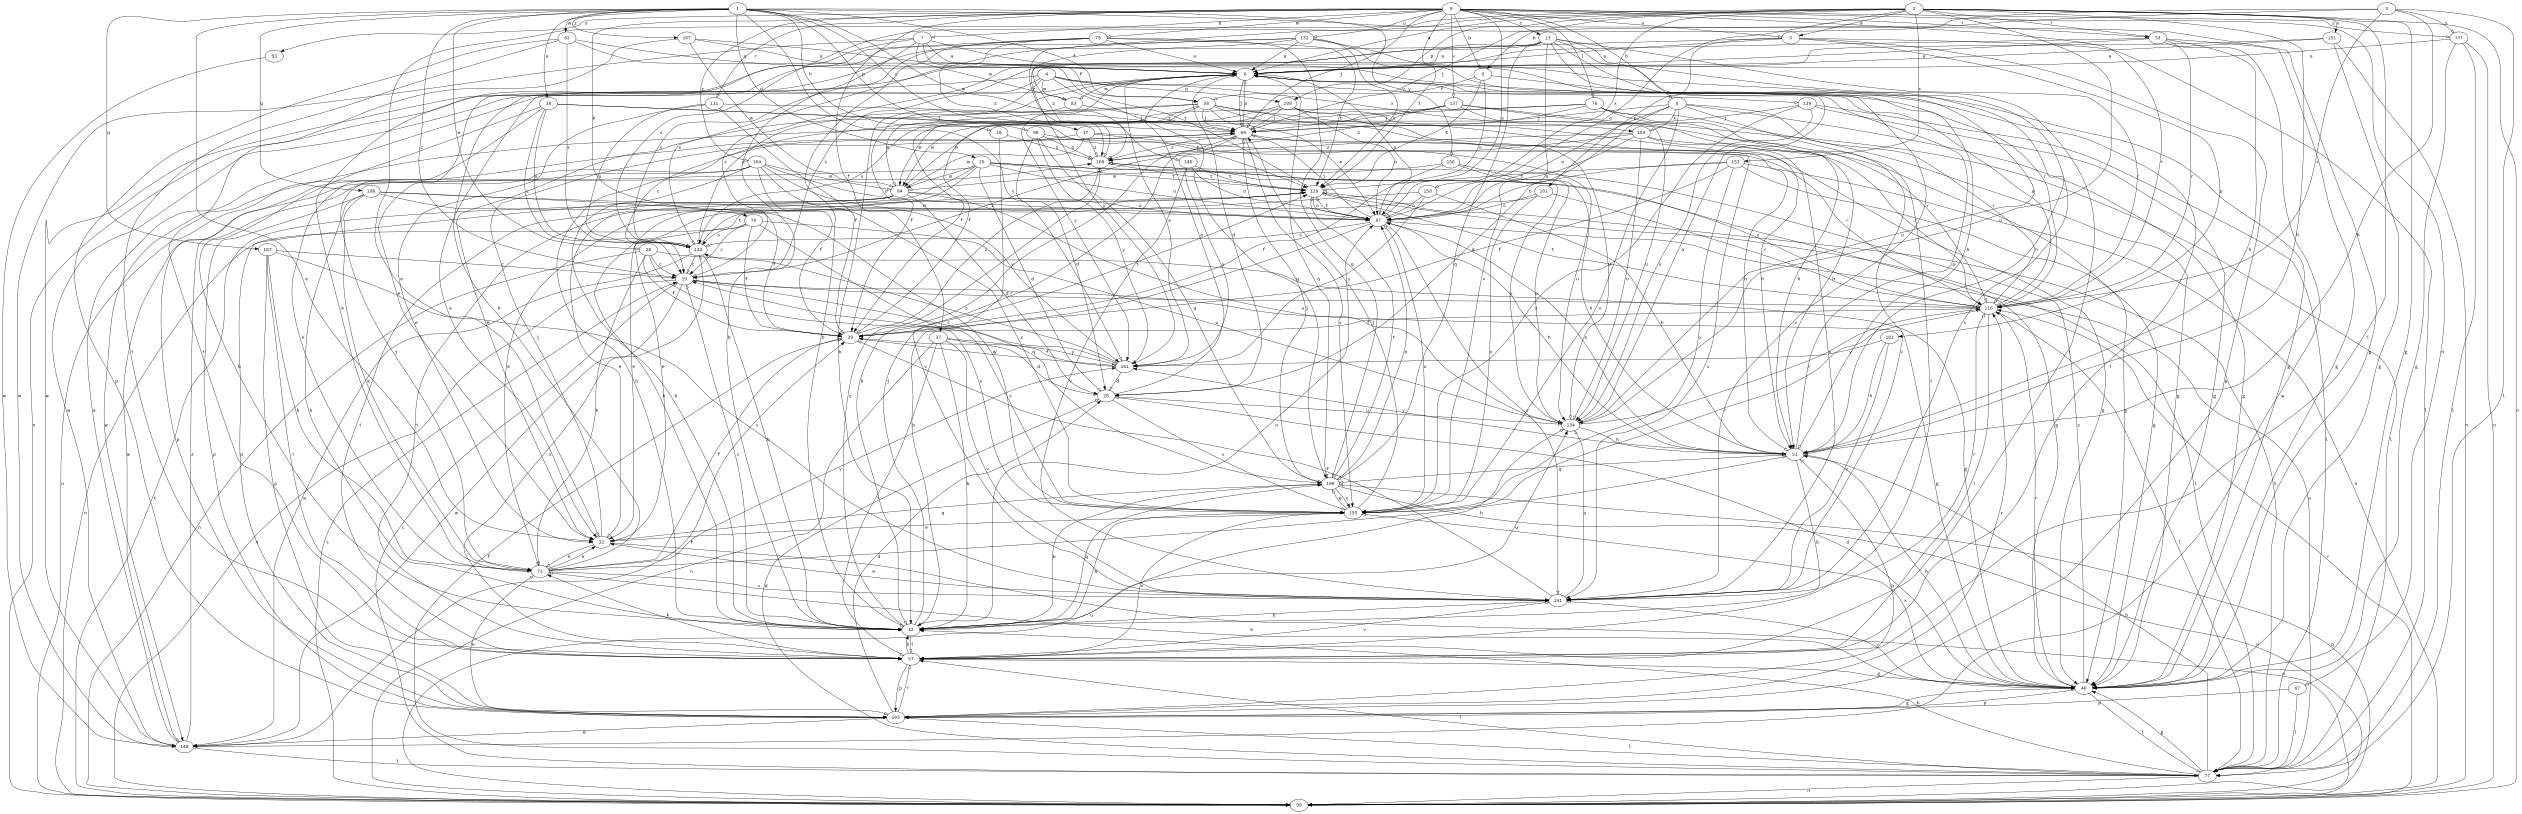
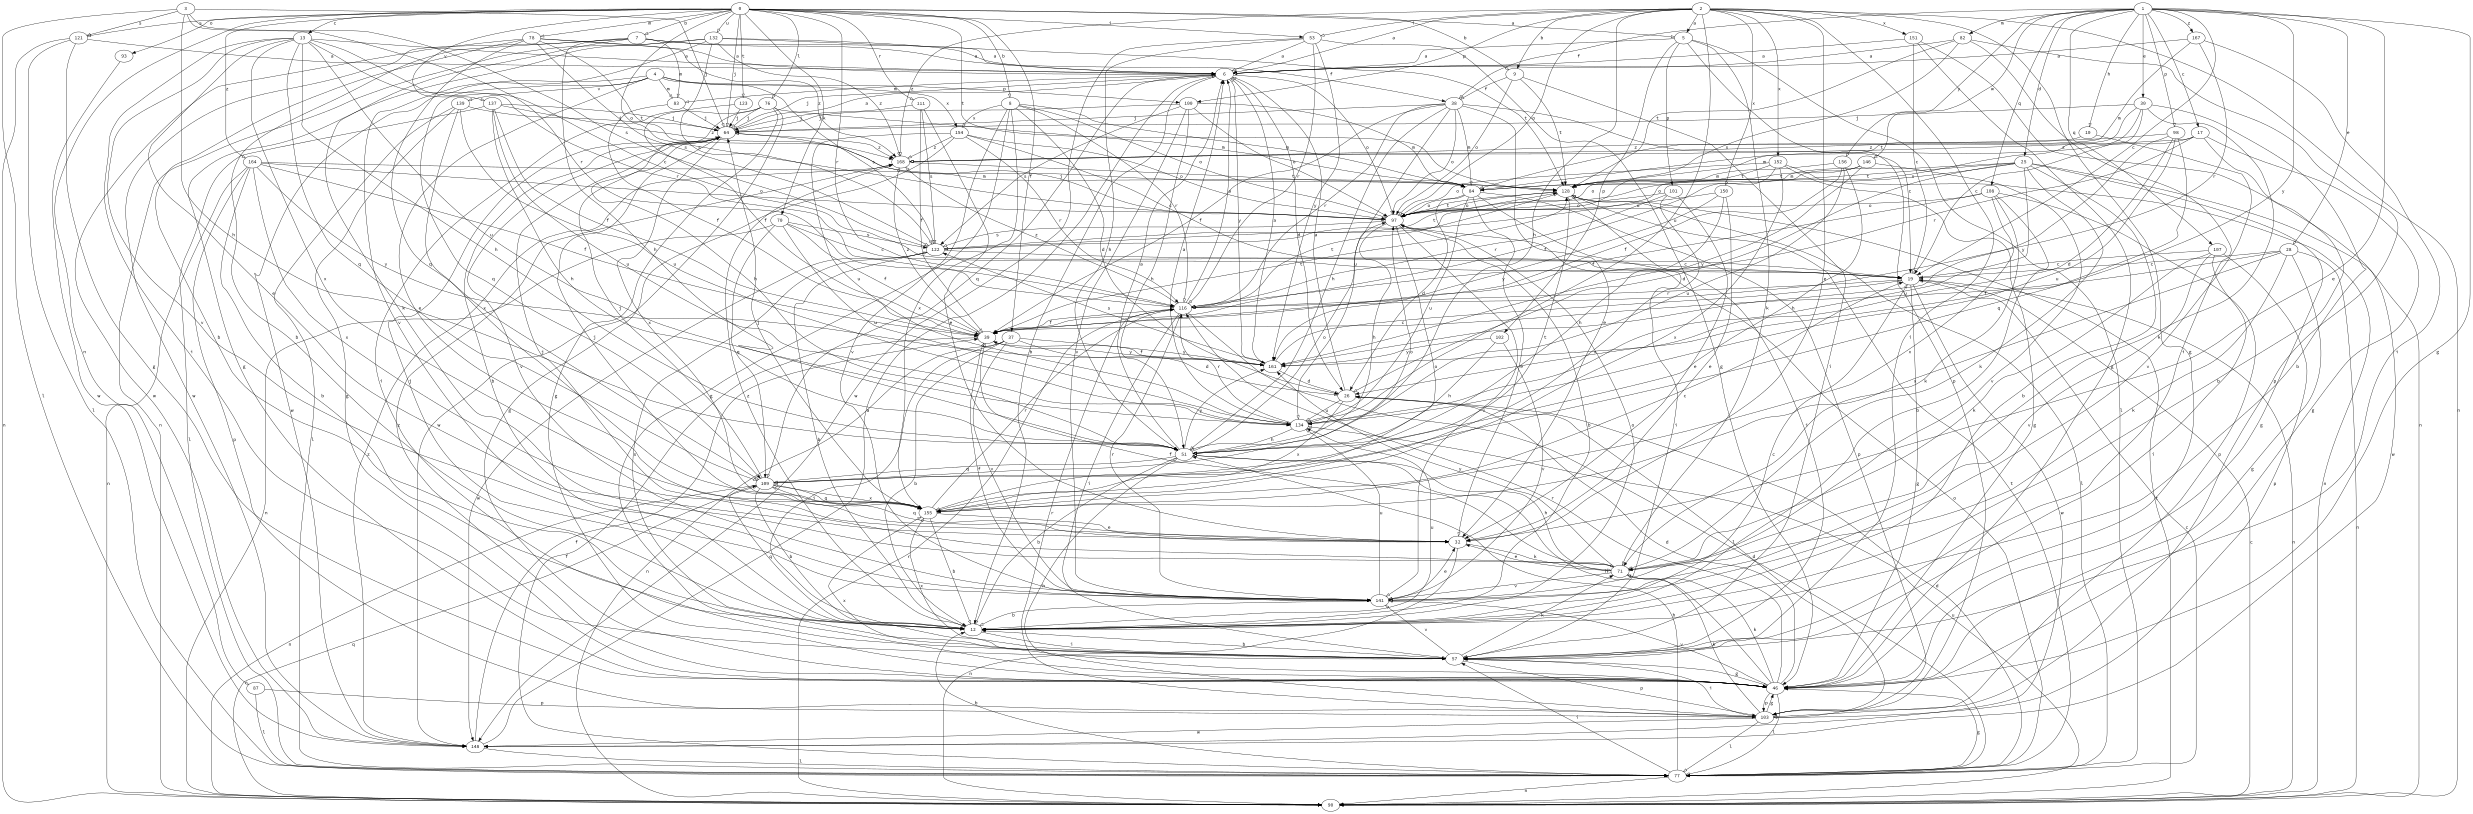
none -> (743, 104)
